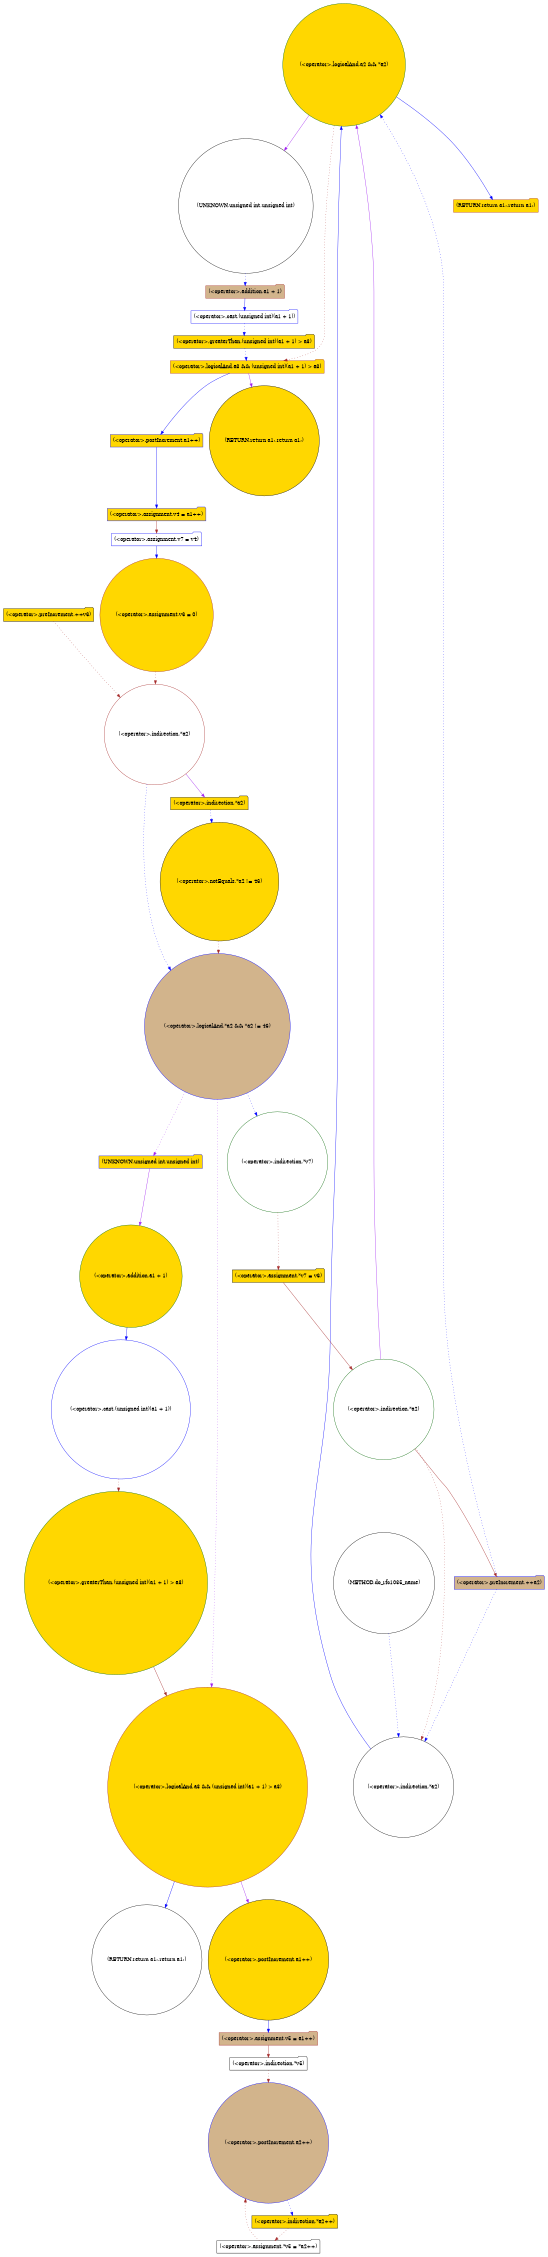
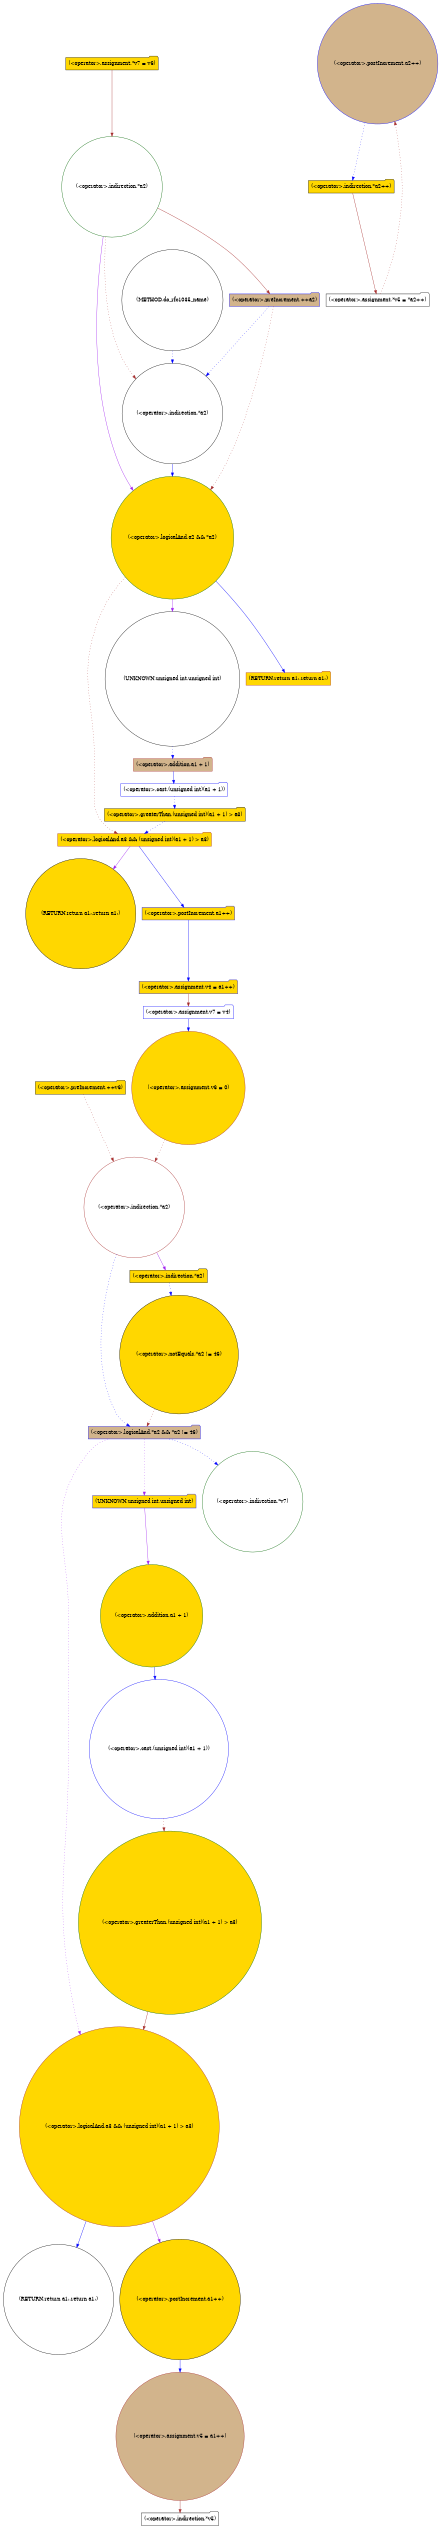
(444, 844) -> (251, 399)
(217, 1026) -> (144, 1433)
(278, 1239) -> none
(268, 2039) -> (180, 2436)
(268, 2075) -> none
(283, 2233) -> (364, 242)
